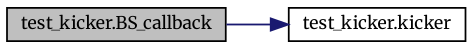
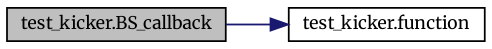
(377, 24) -> (387, 24)
